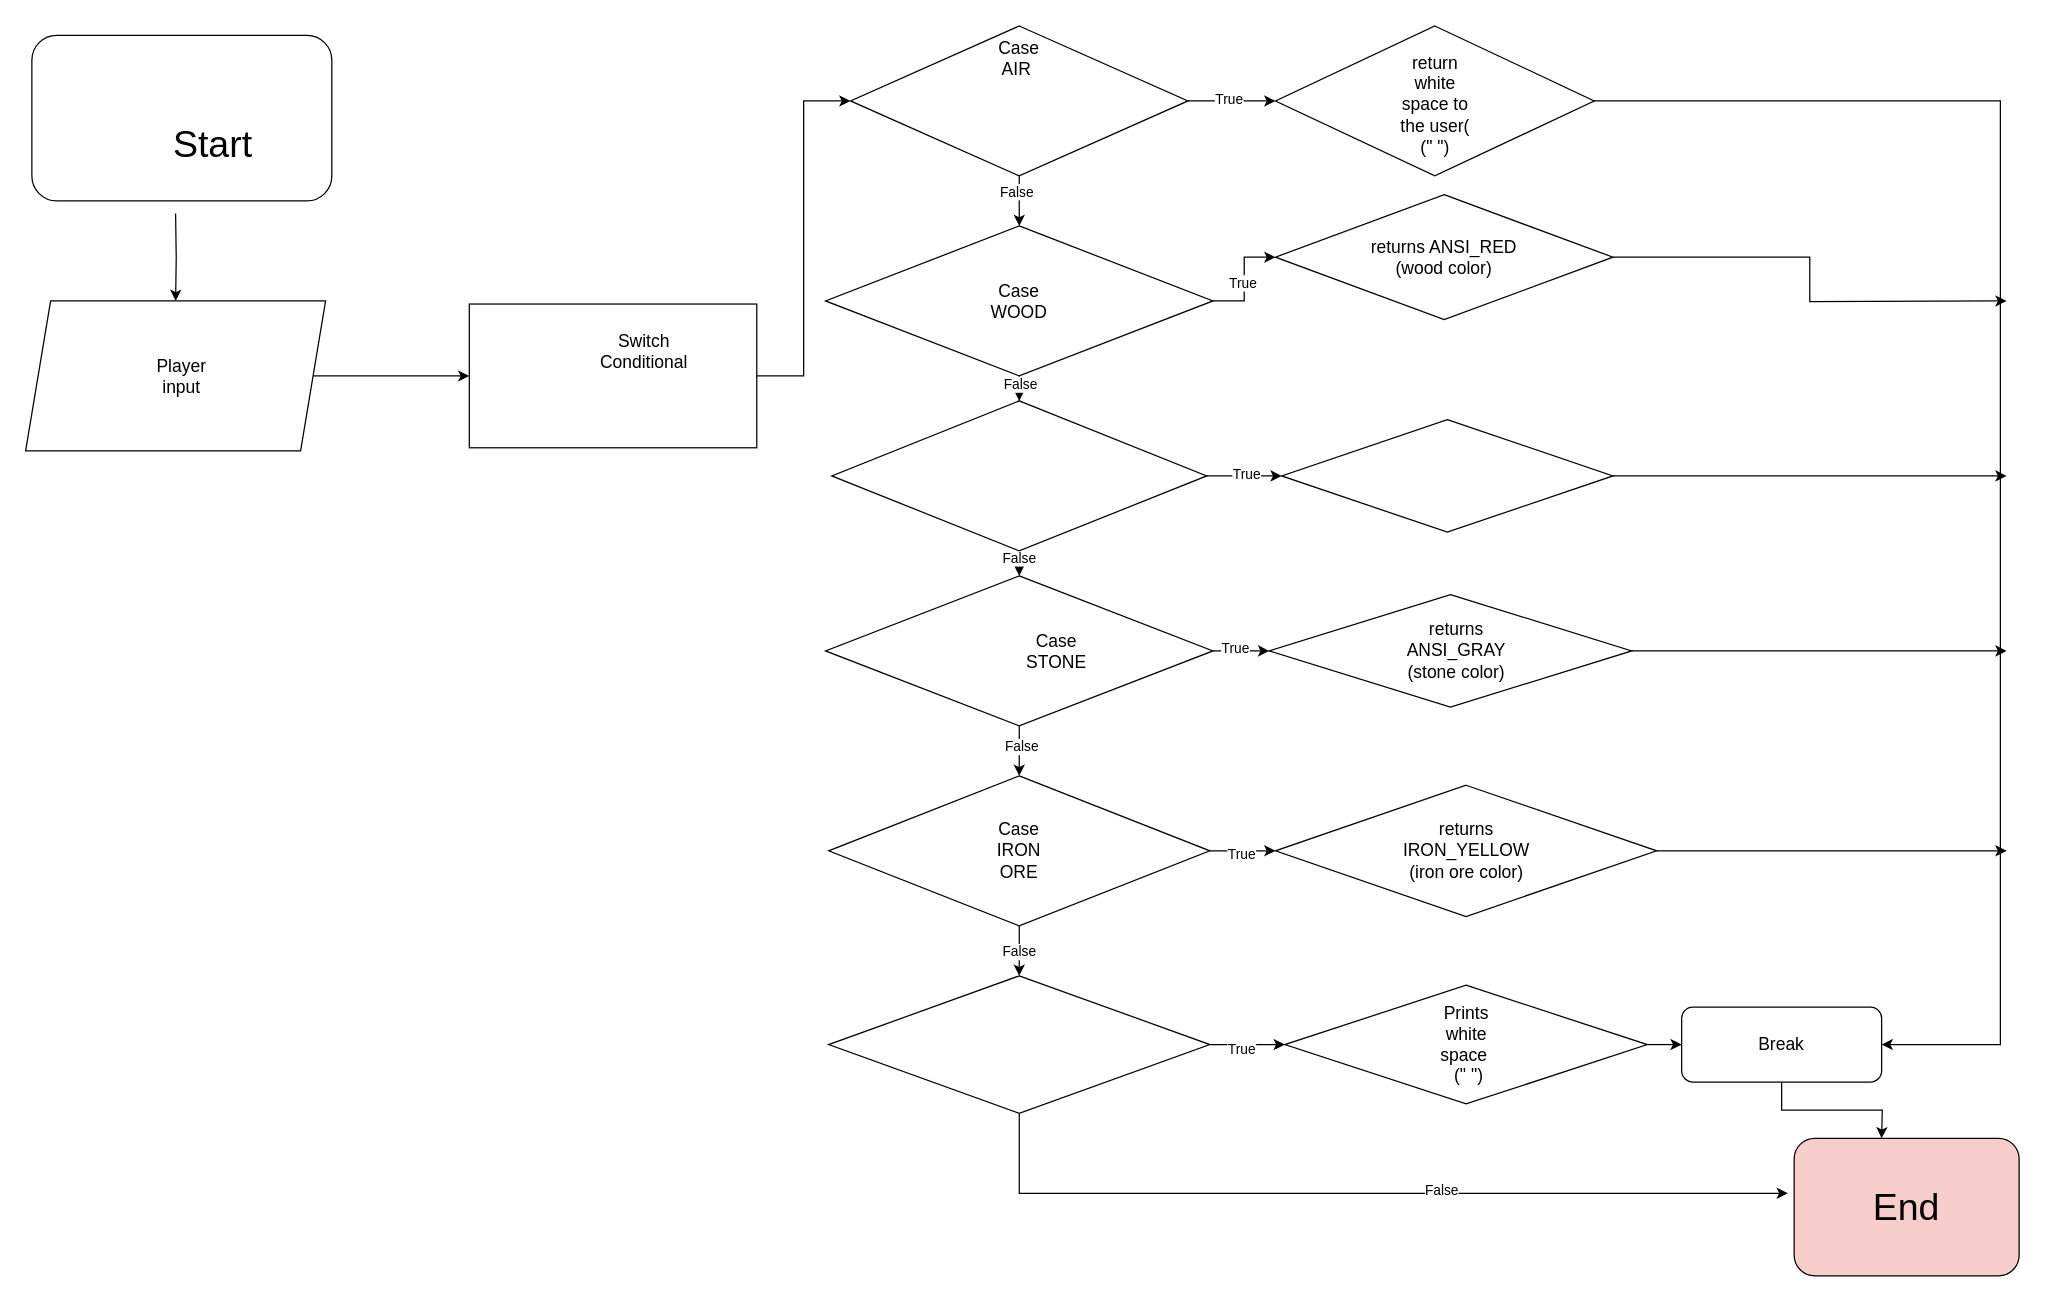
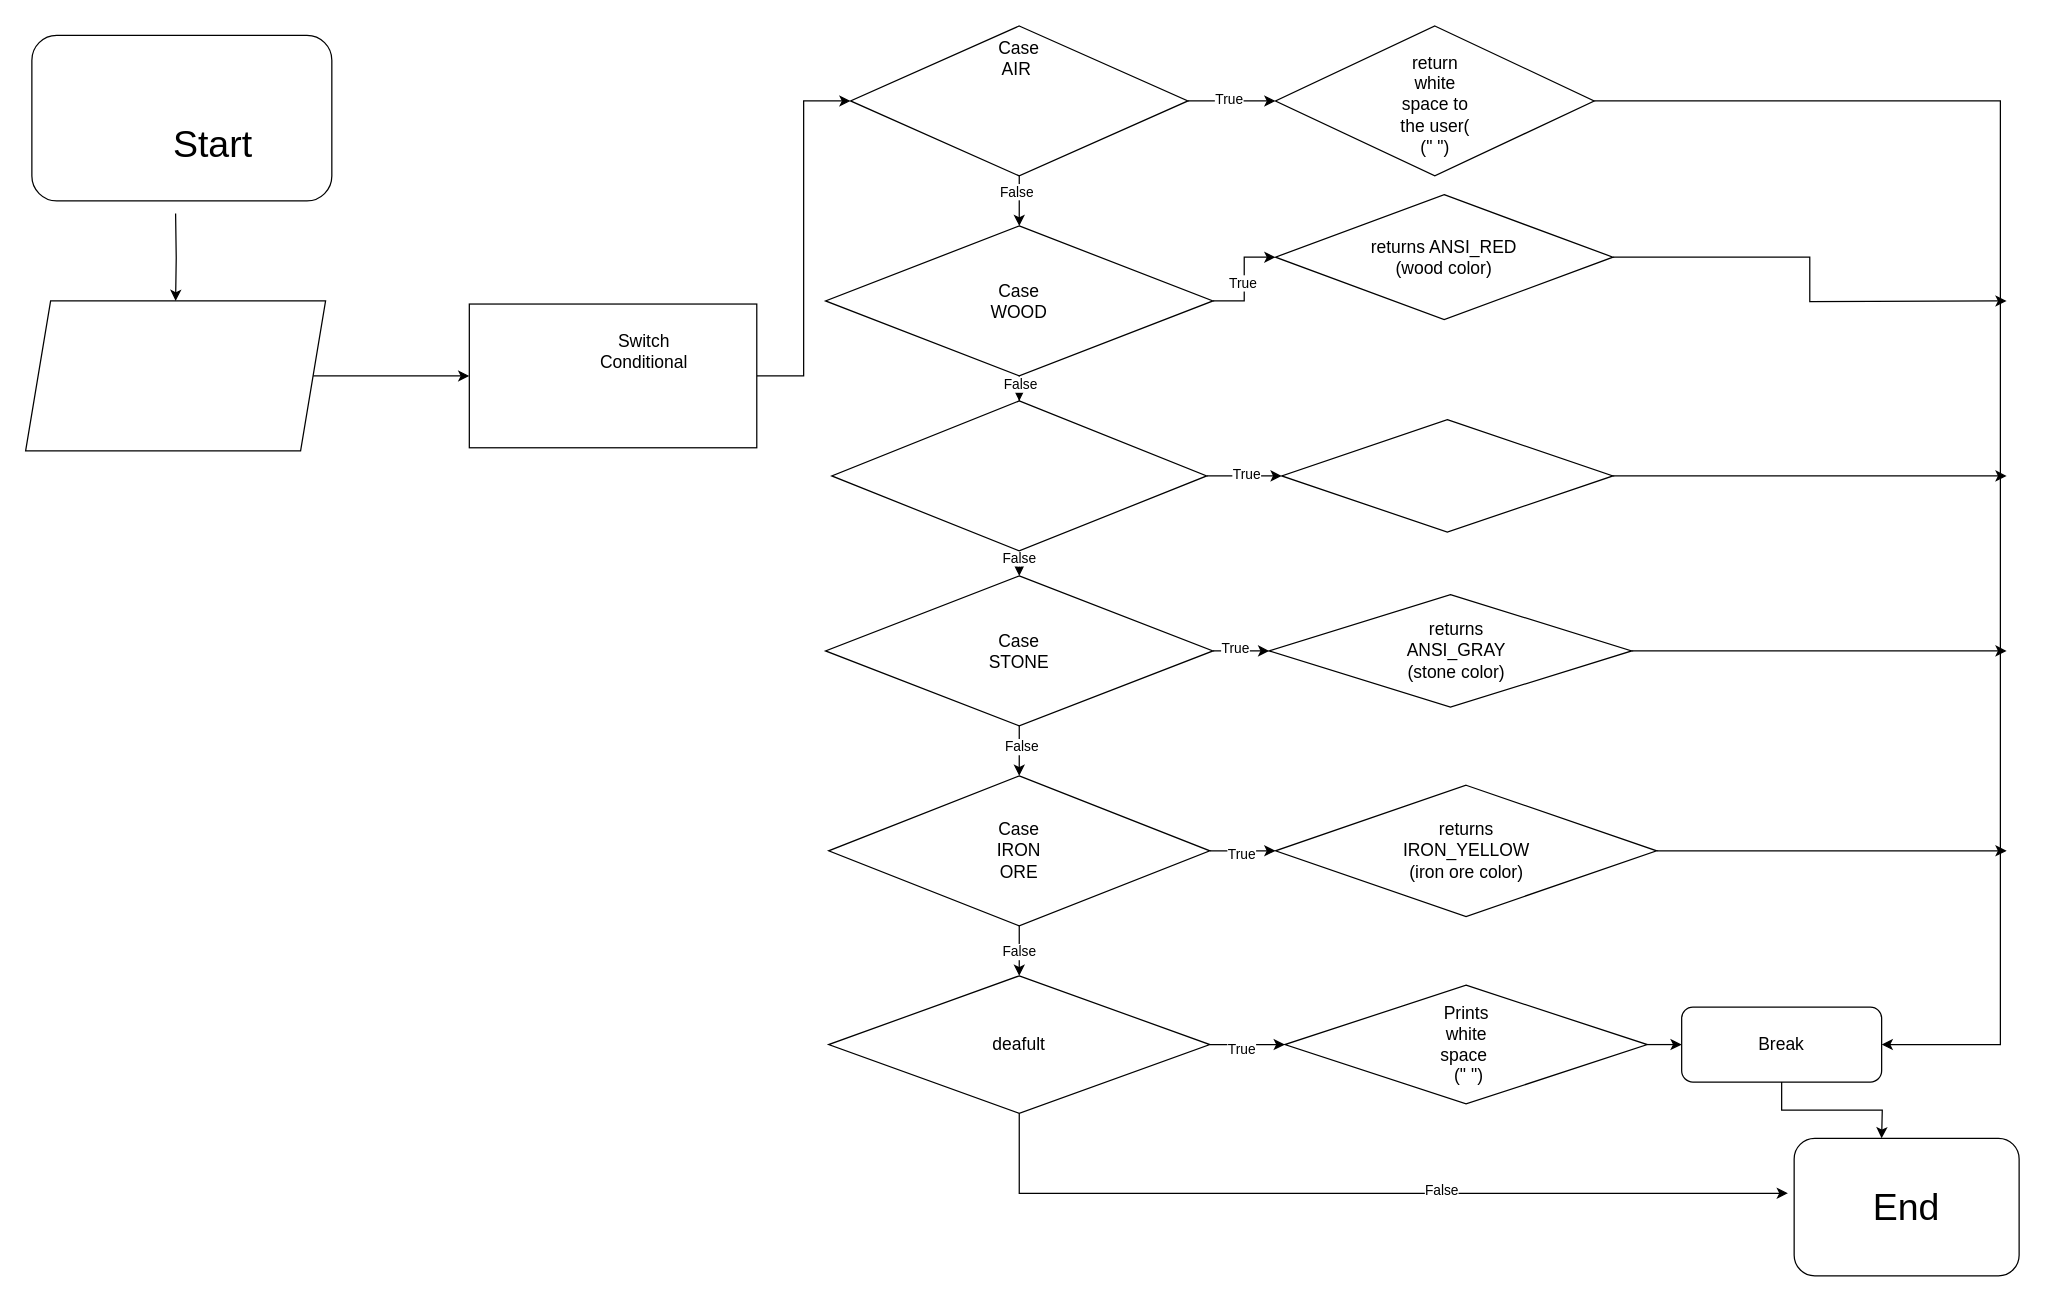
(182, 376) -> none
(1057, 651) -> (1019, 651)
none -> (1019, 1044)
(1907, 1207) -> (1907, 1207)
